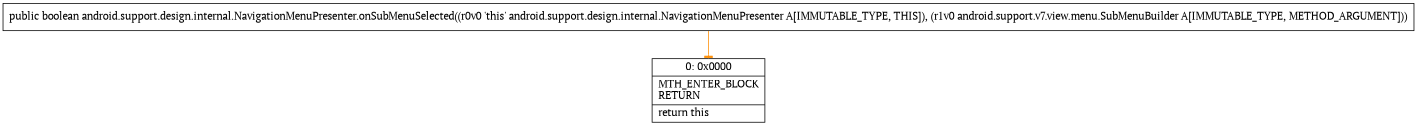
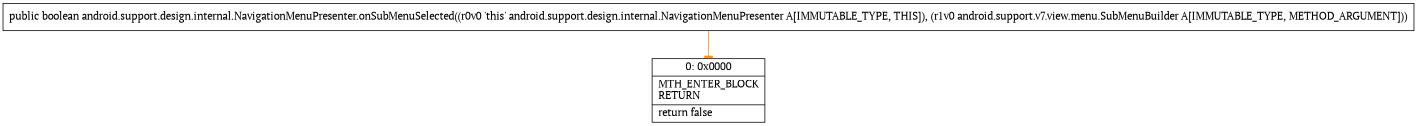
(684, 113) -> (685, 113)
